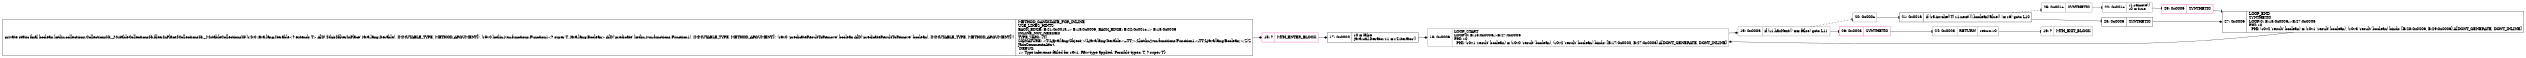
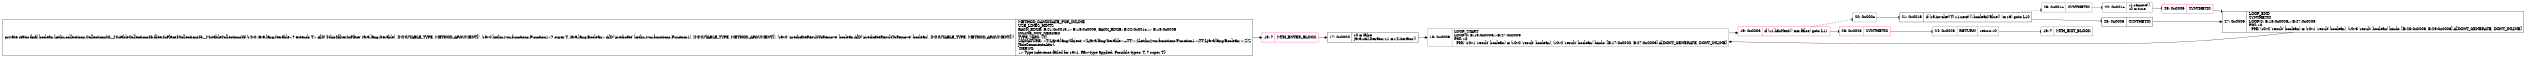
(1784, 31) -> (1784, 31)
